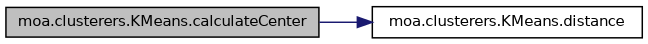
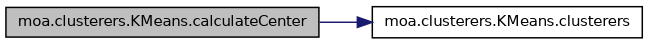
(507, 22) -> (507, 22)
